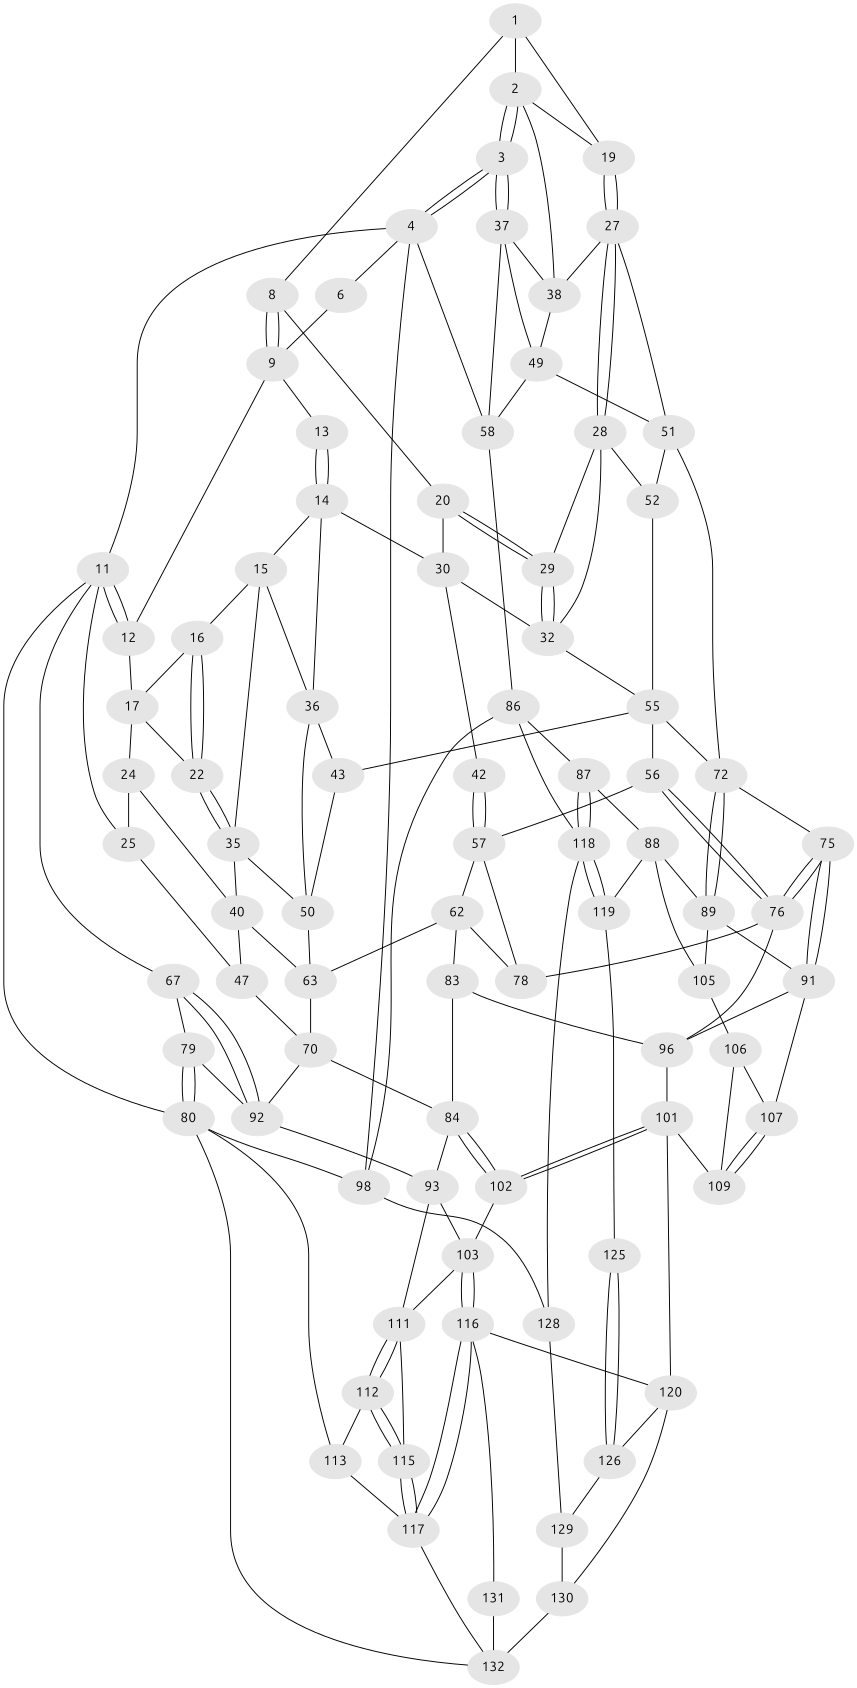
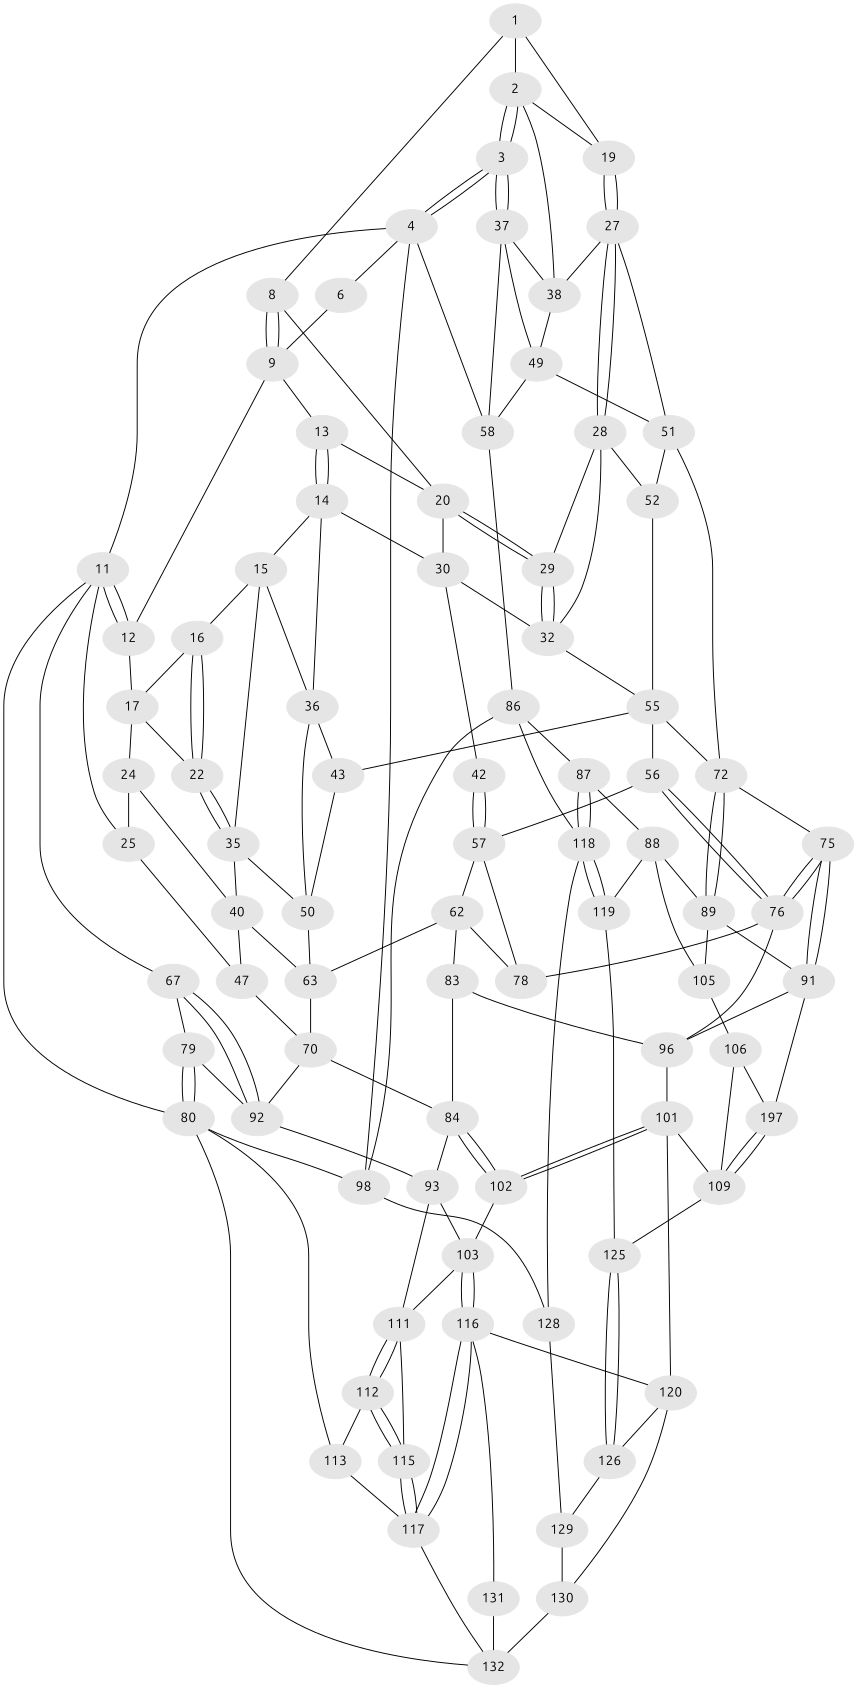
none -> (382, 467)
(772, 1119) -> (772, 1119)
none -> (662, 1225)
